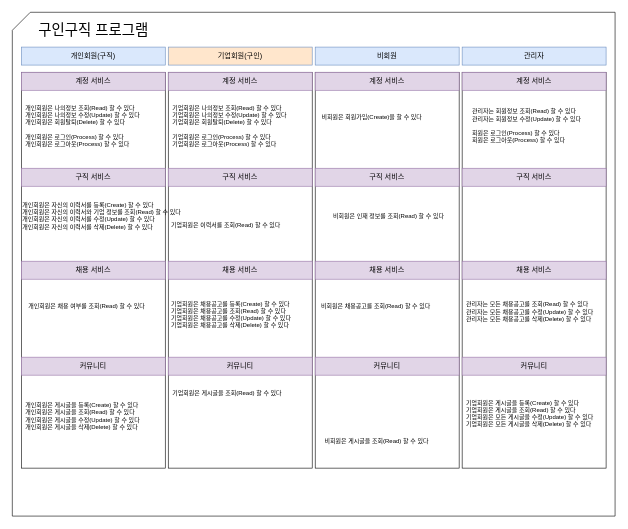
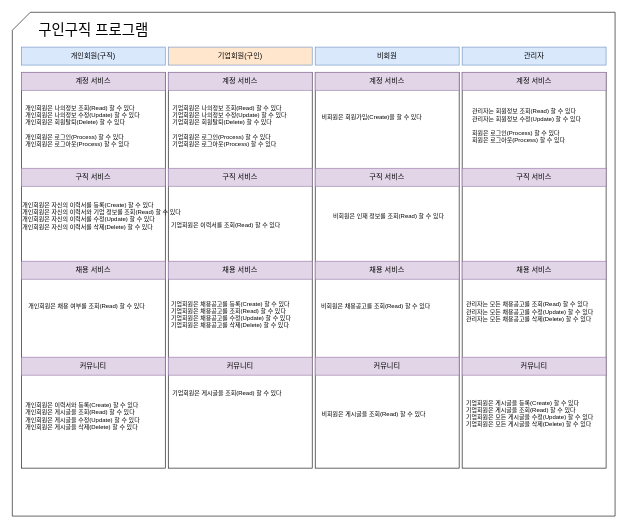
(90, 423) -> (90, 423)
(384, 441) -> (381, 414)
